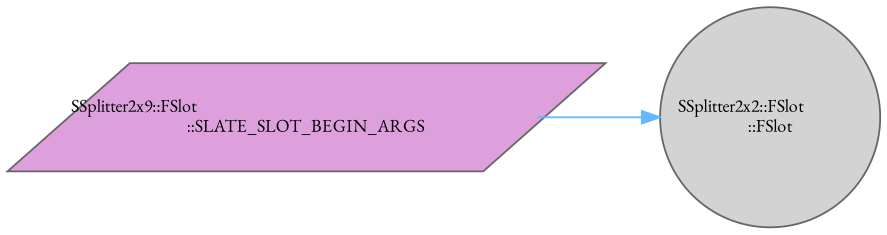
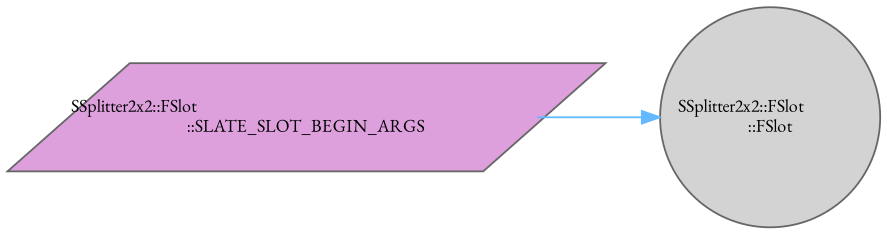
(306, 117) -> (306, 117)
